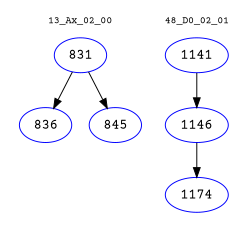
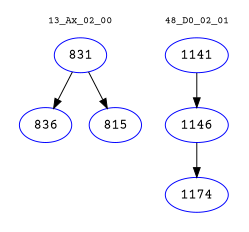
(115, 125) -> (115, 125)
